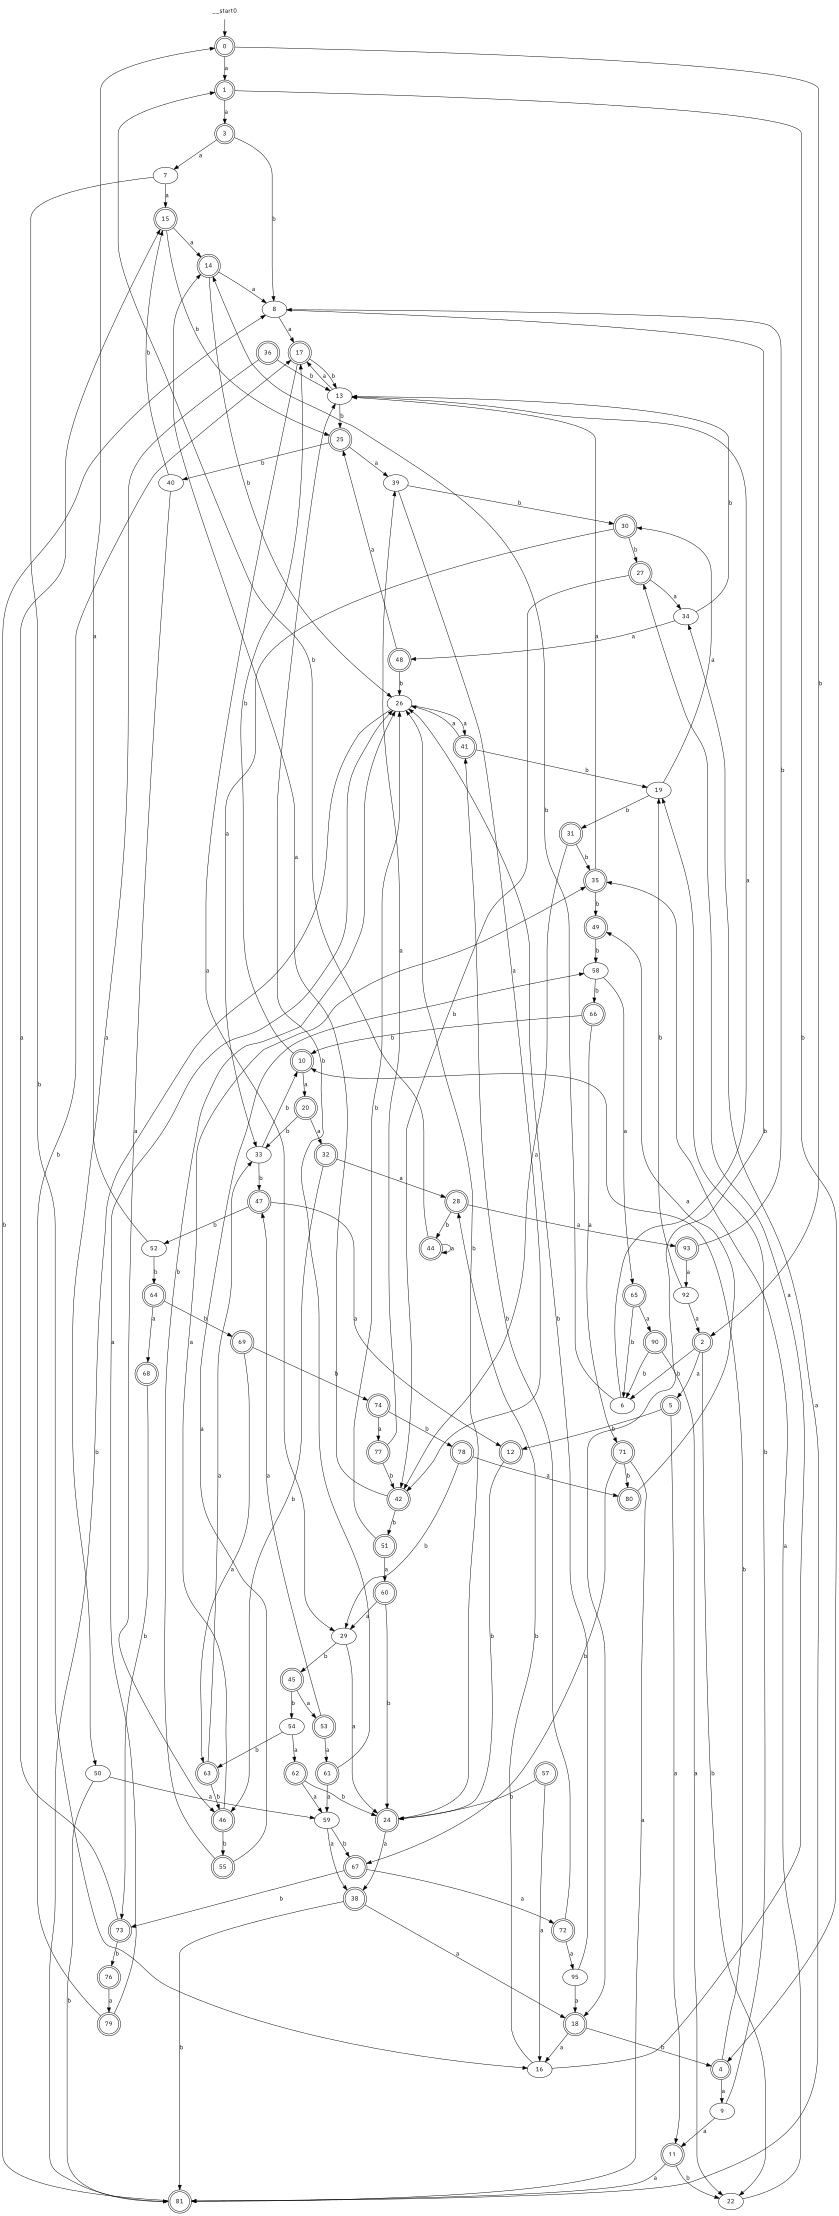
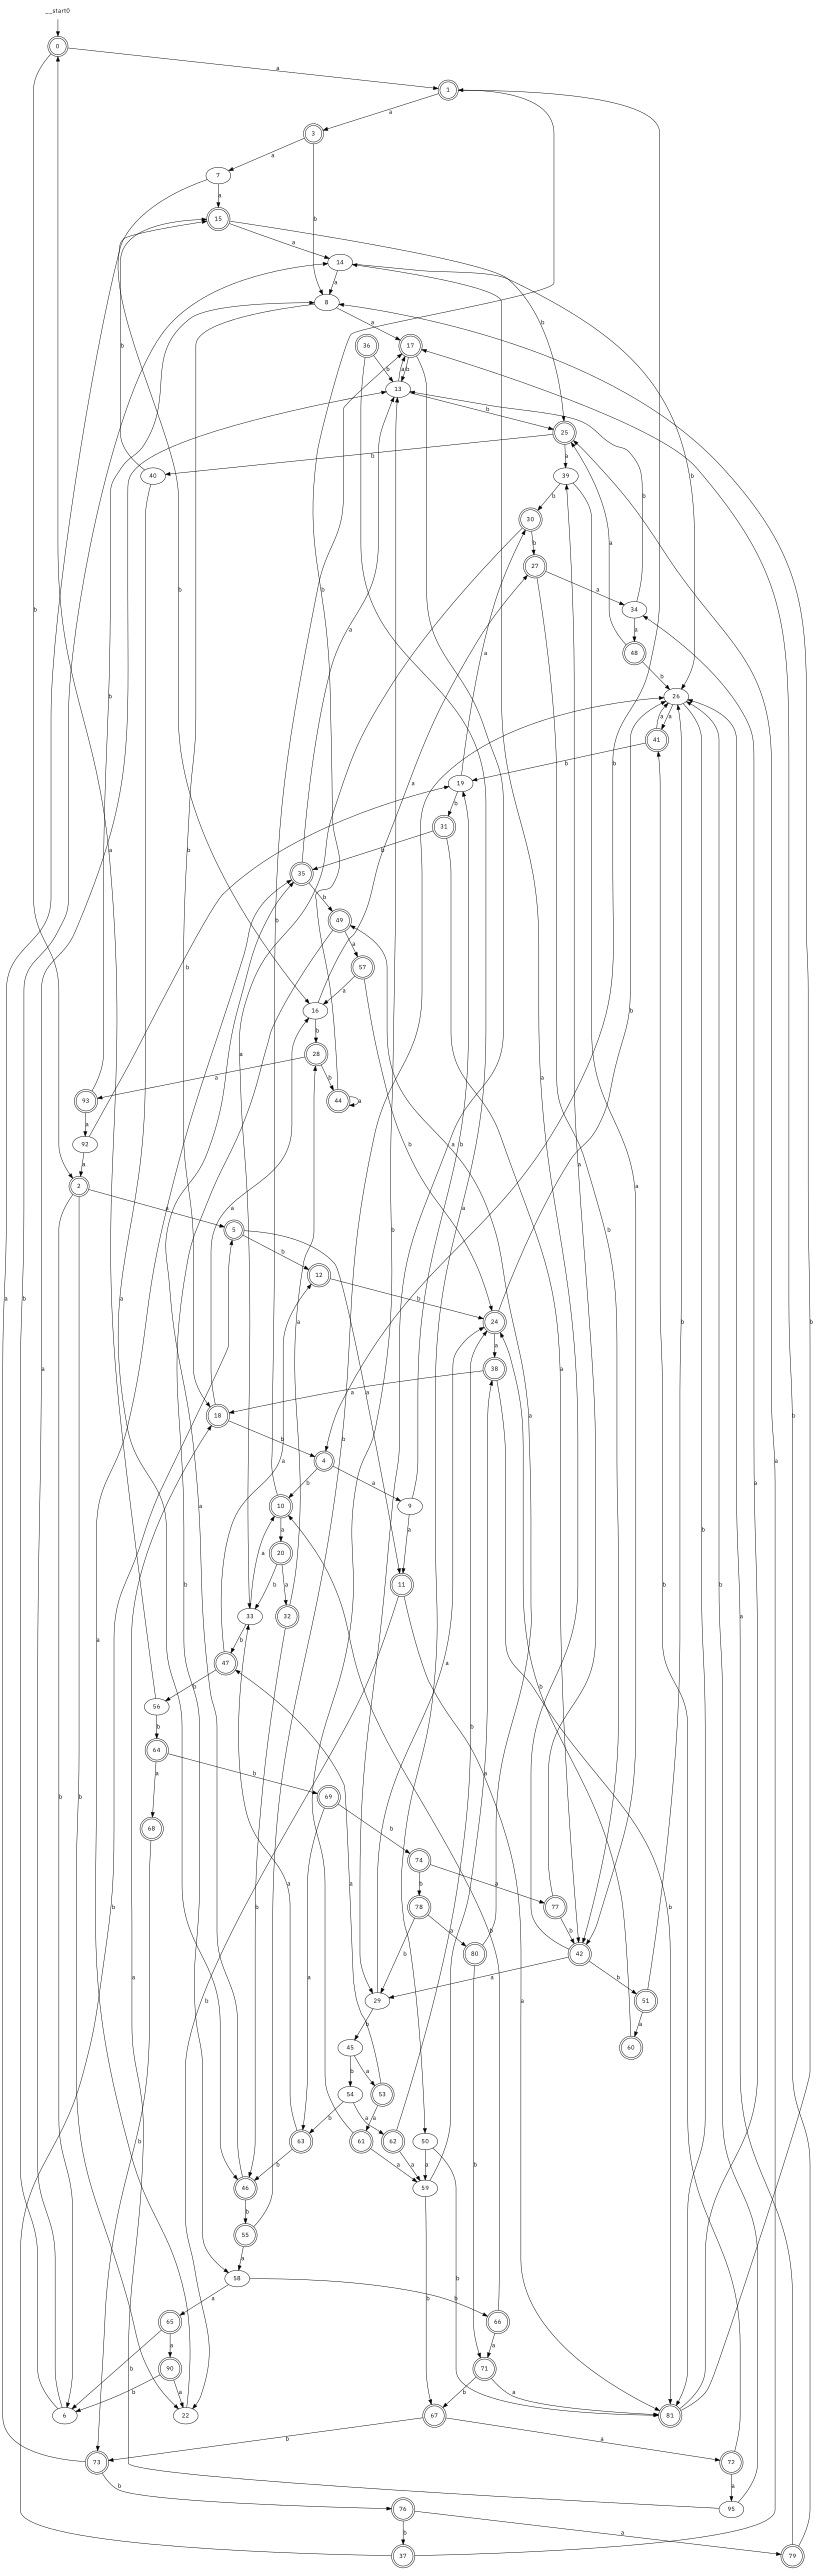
(209, 266) -> (340, 262)
none -> (350, 942)
(288, 1108) -> (263, 1553)
(154, 1249) -> (157, 1707)
(626, 1474) -> (474, 2160)
(365, 1614) -> (481, 1977)
(292, 1680) -> (350, 2048)
none -> (403, 2556)
